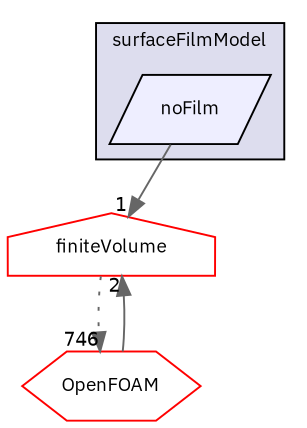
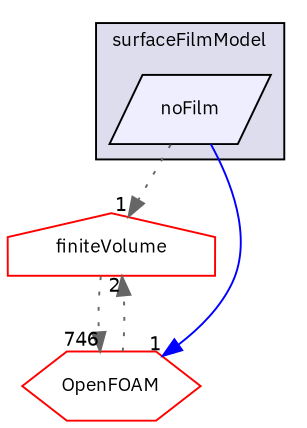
(155, 172) -> (155, 172)
none -> (240, 252)
(124, 324) -> (124, 324)
